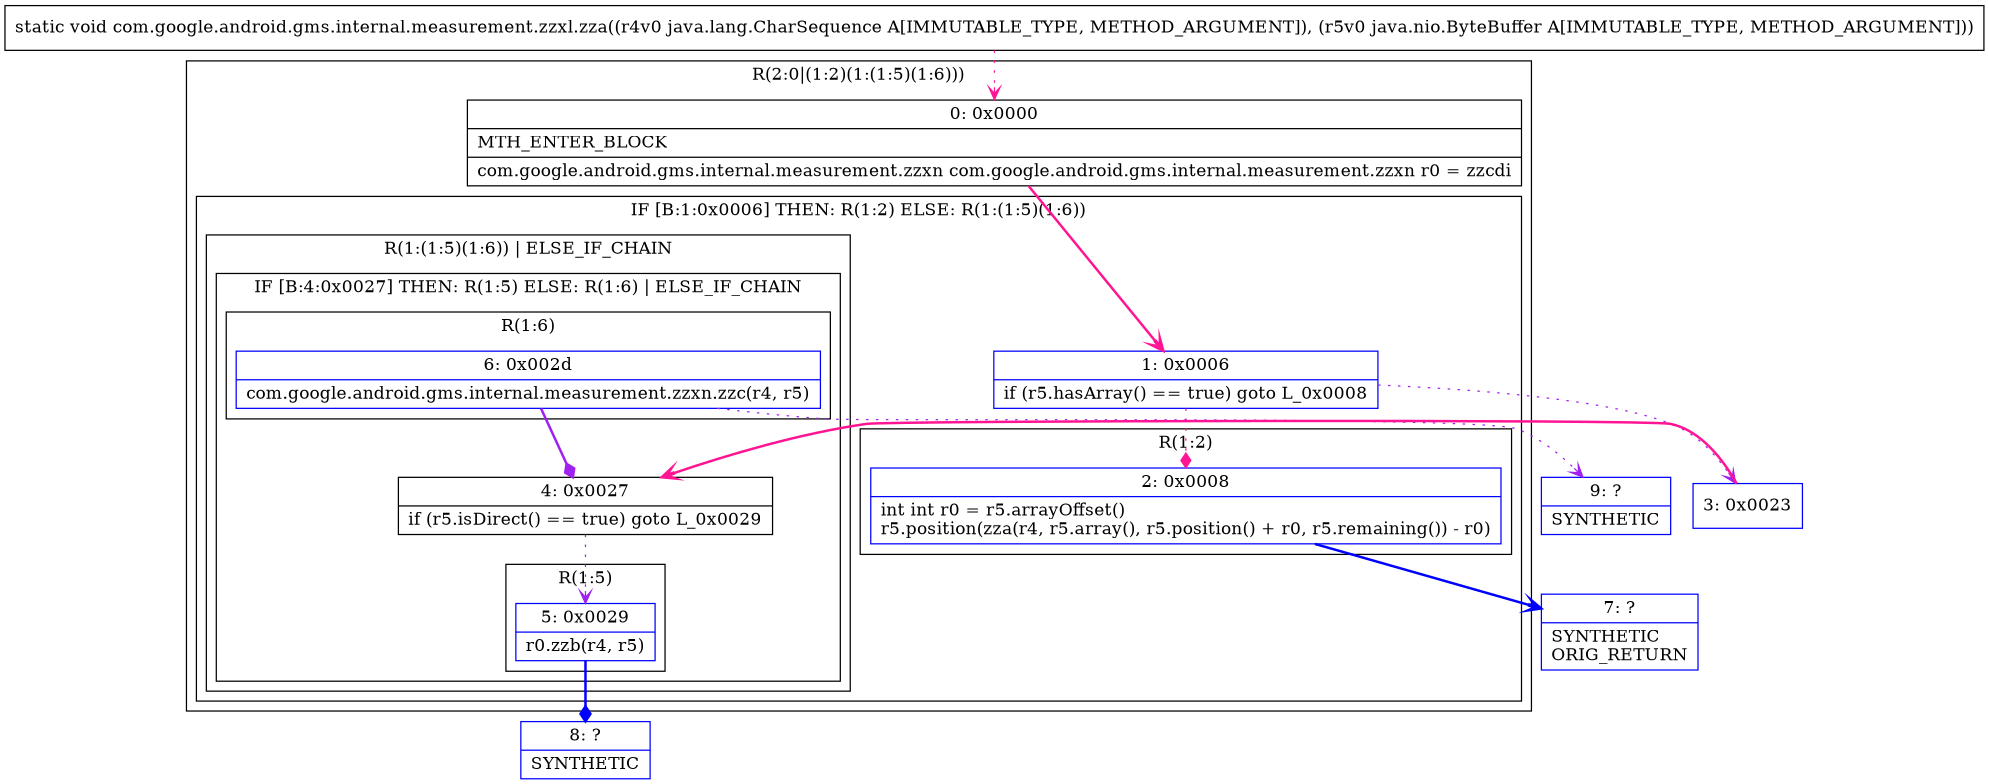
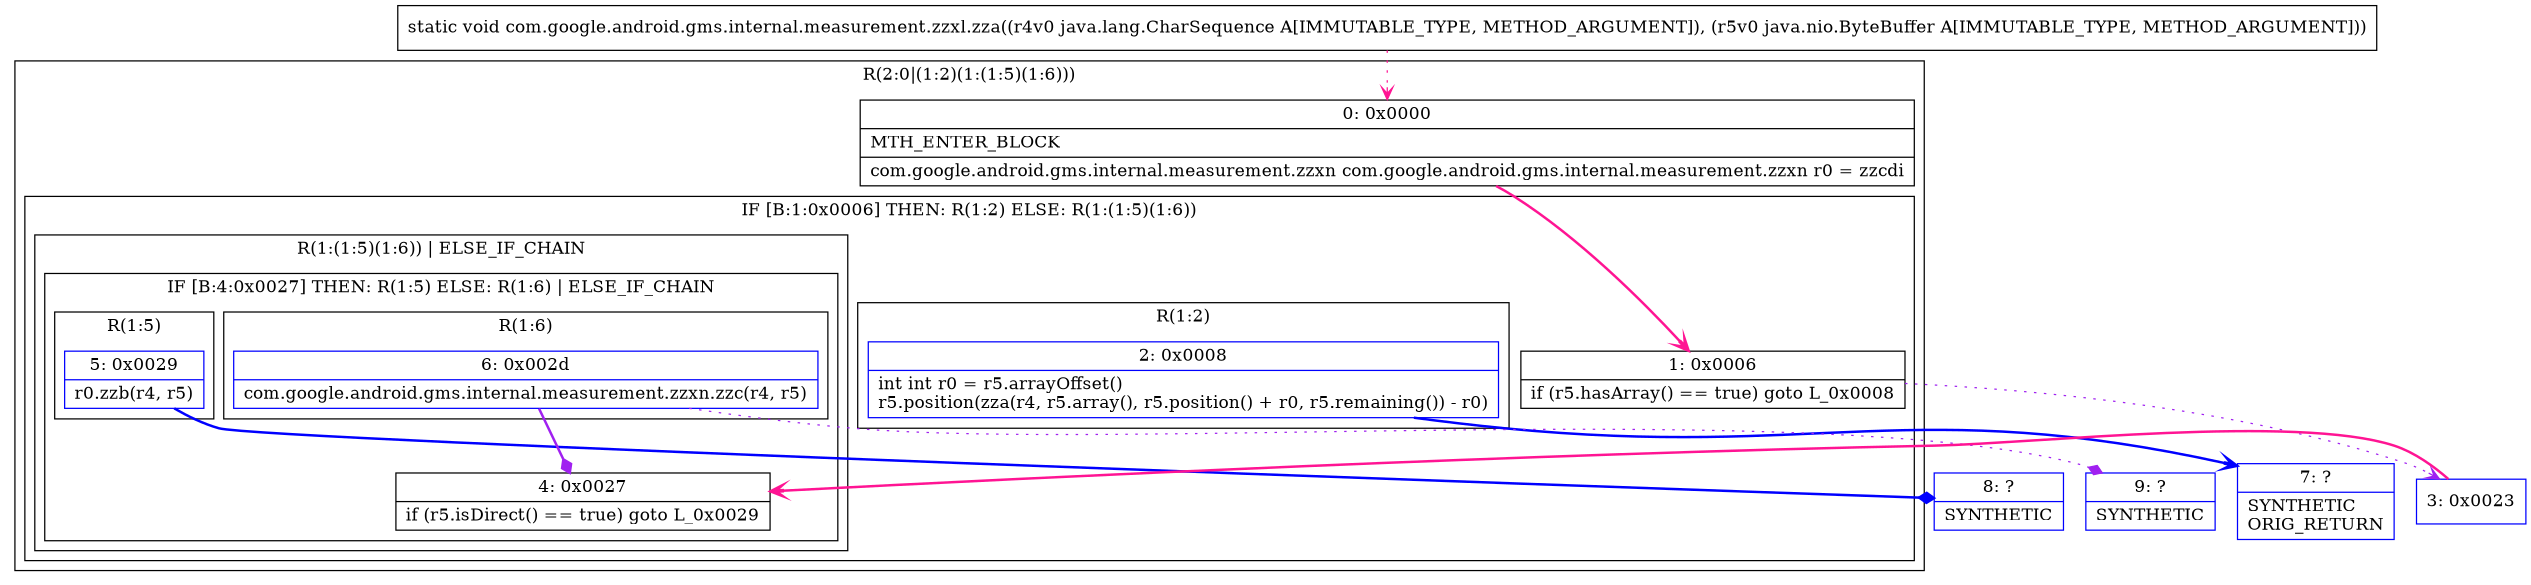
(1186, 380) -> (1713, 380)
(1152, 420) -> (1389, 431)
(1186, 437) -> none
(585, 556) -> none
